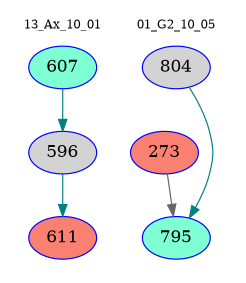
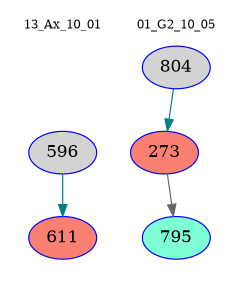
(63, 67) -> none
(212, 147) -> (171, 104)
